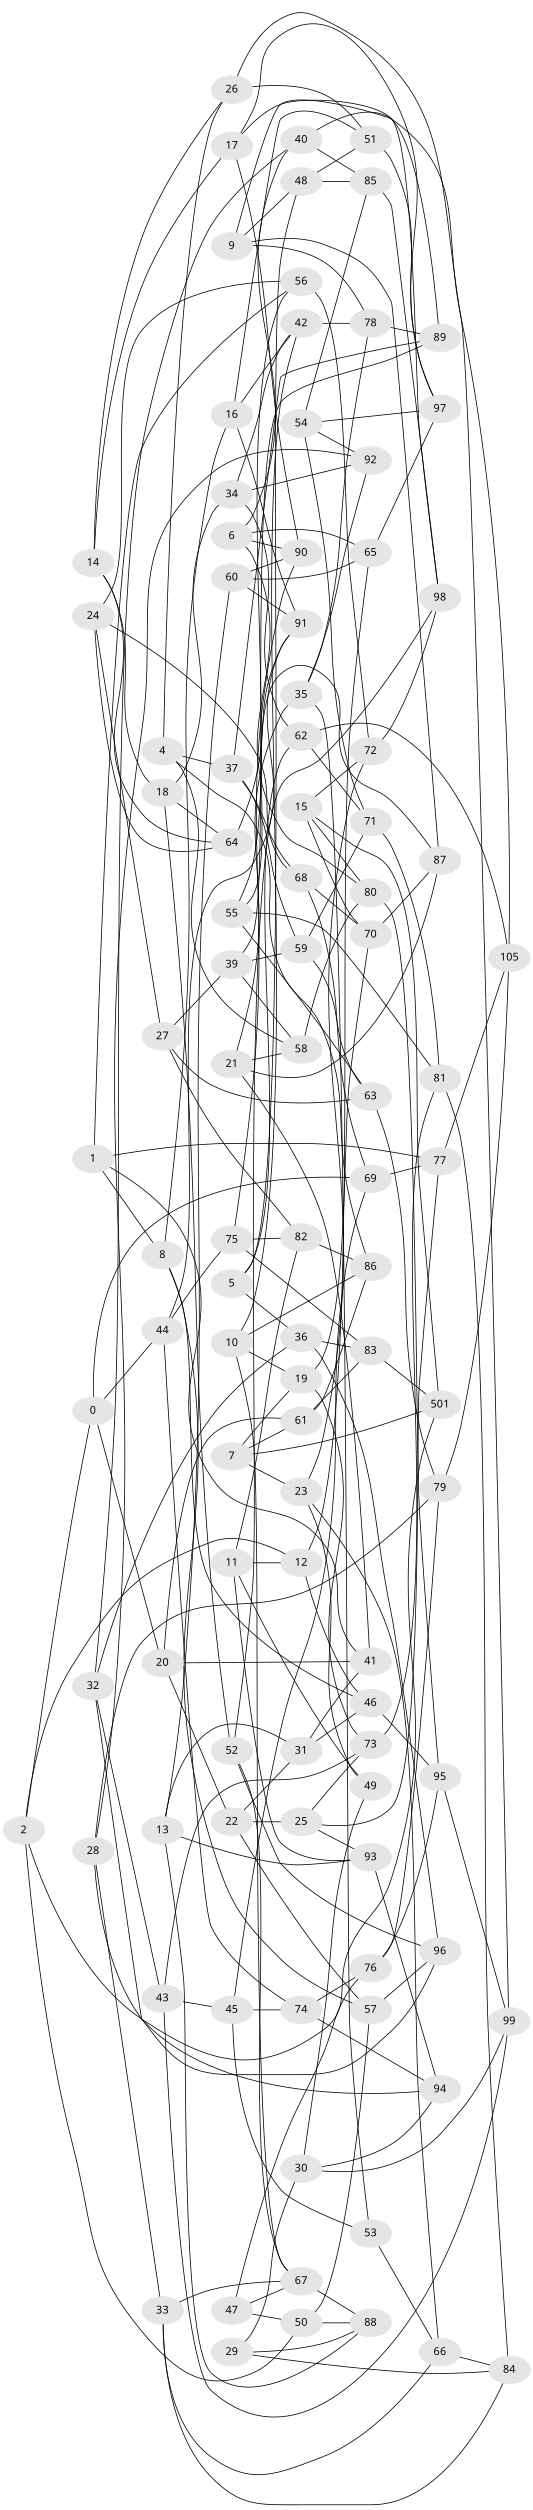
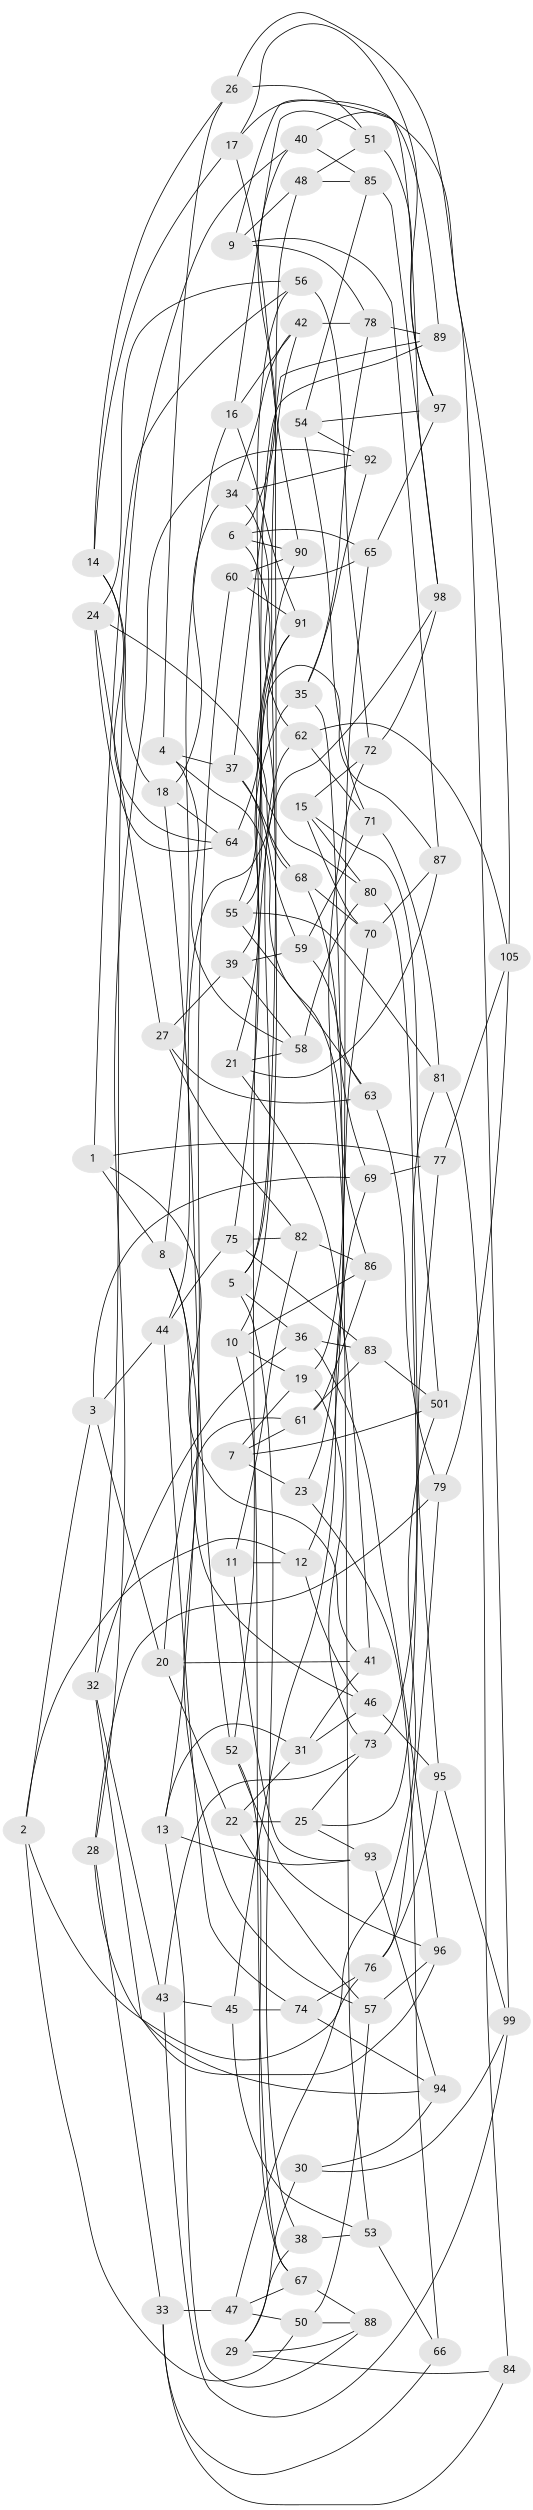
(93, 1411) -> (93, 1411)
(371, 1786) -> none
none -> (301, 2240)
(229, 2286) -> (200, 2311)
(475, 2361) -> none
